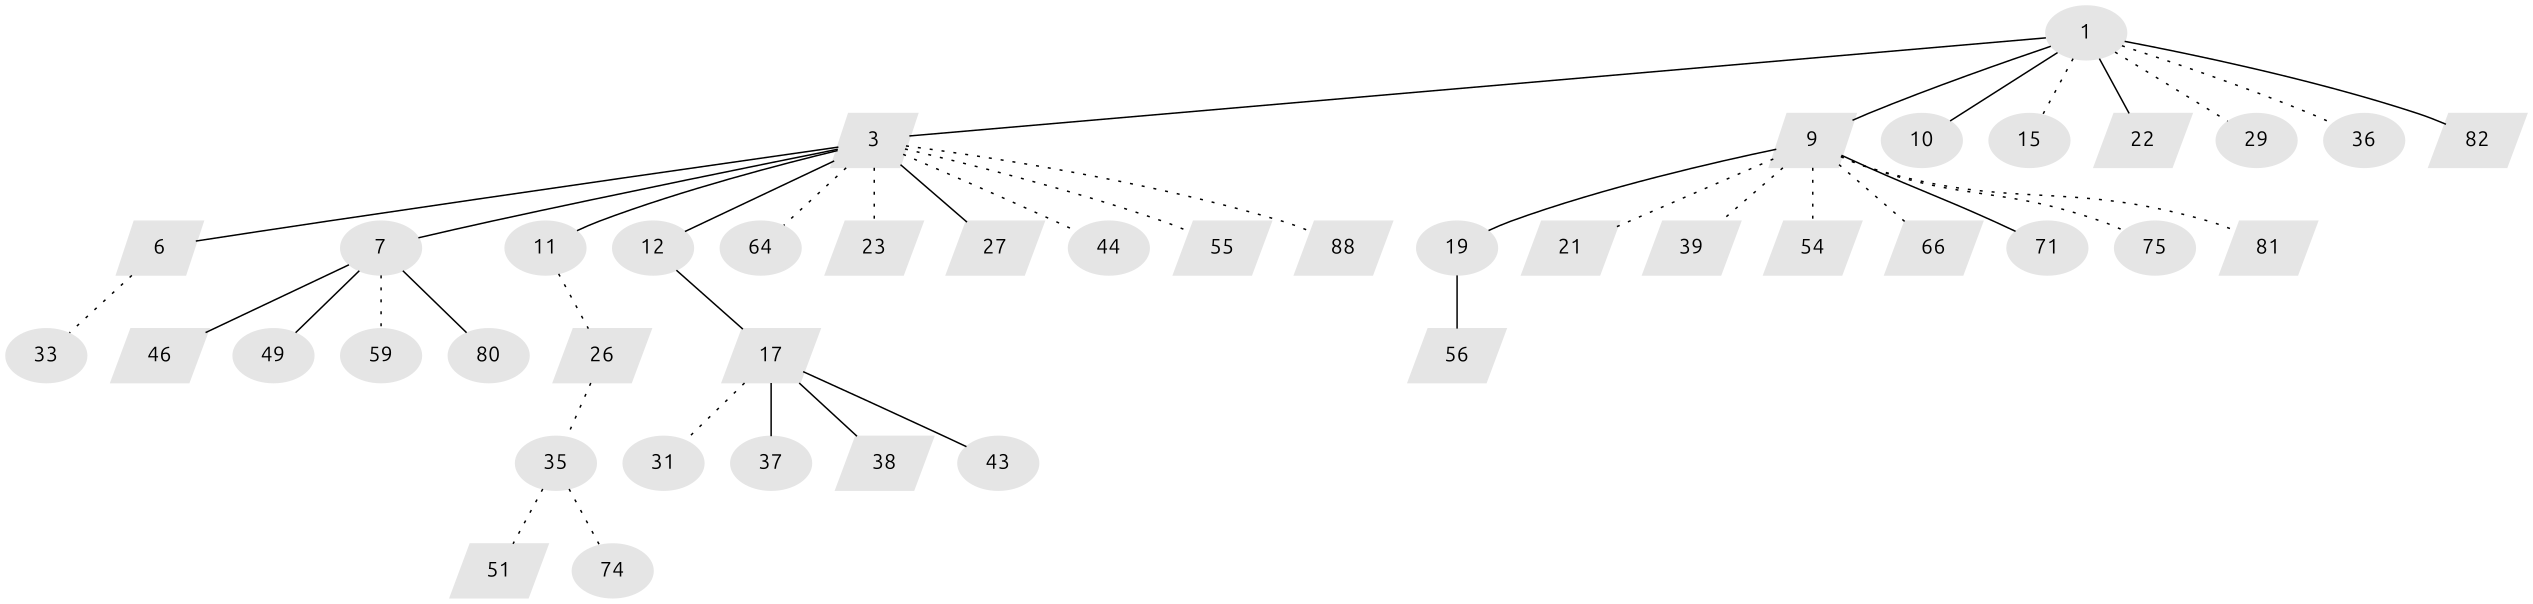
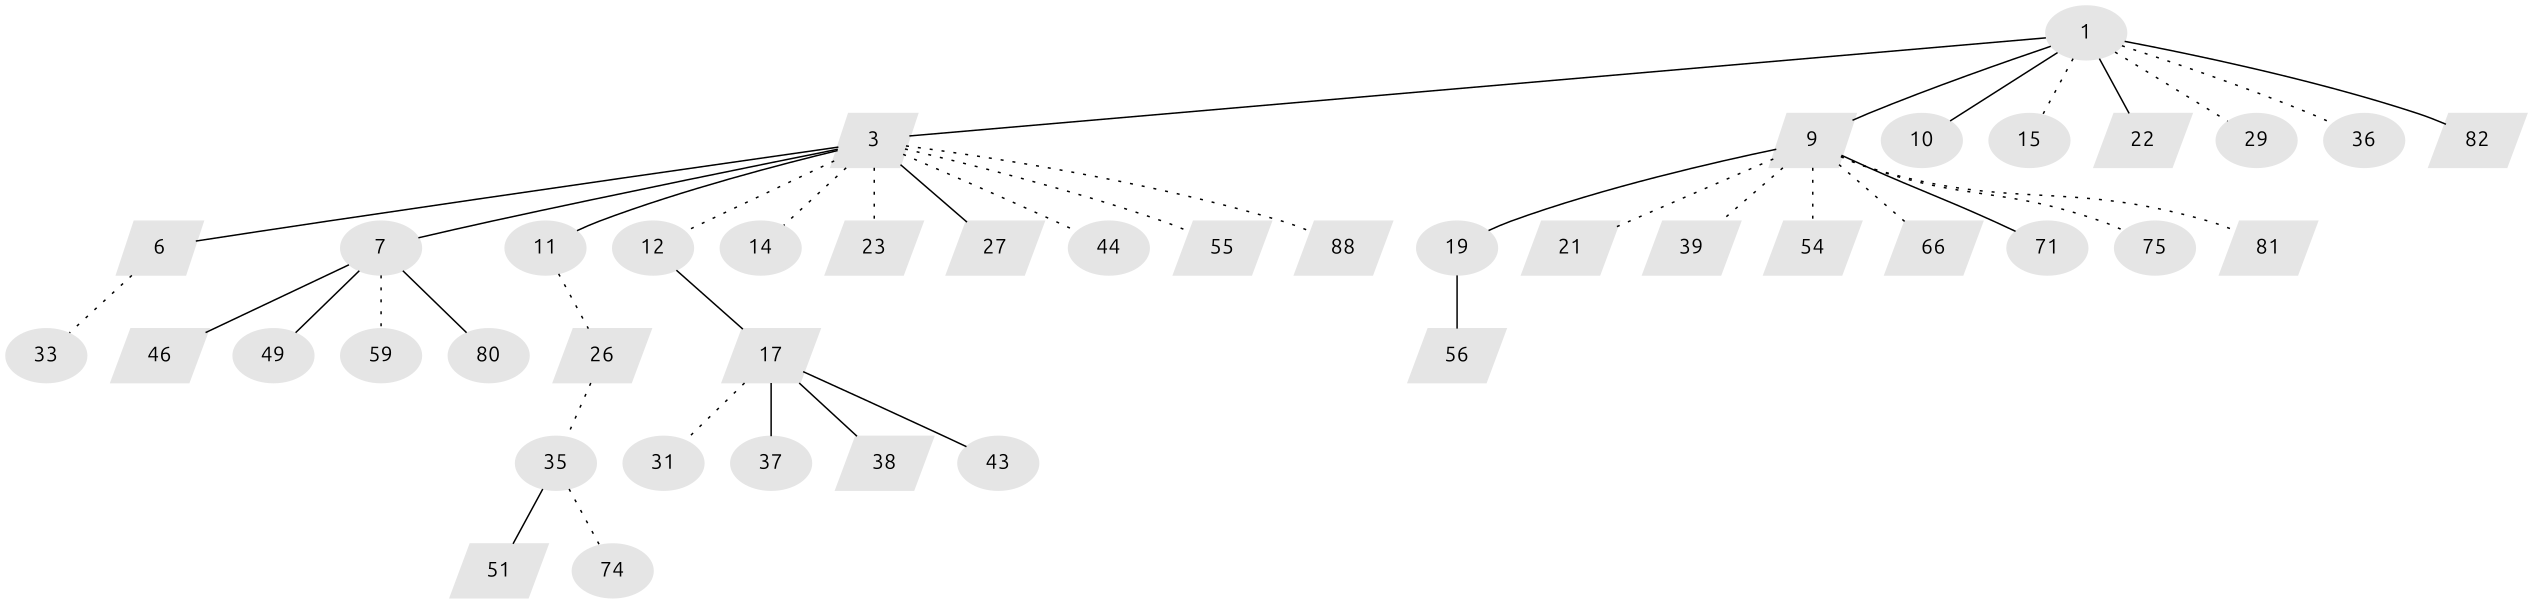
(760, 196) -> (760, 196)
(761, 248) -> (761, 248)
(528, 516) -> (528, 516)
